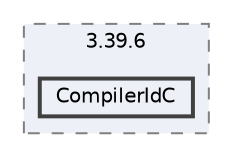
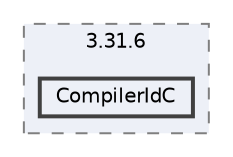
(116, 43) -> (116, 43)
